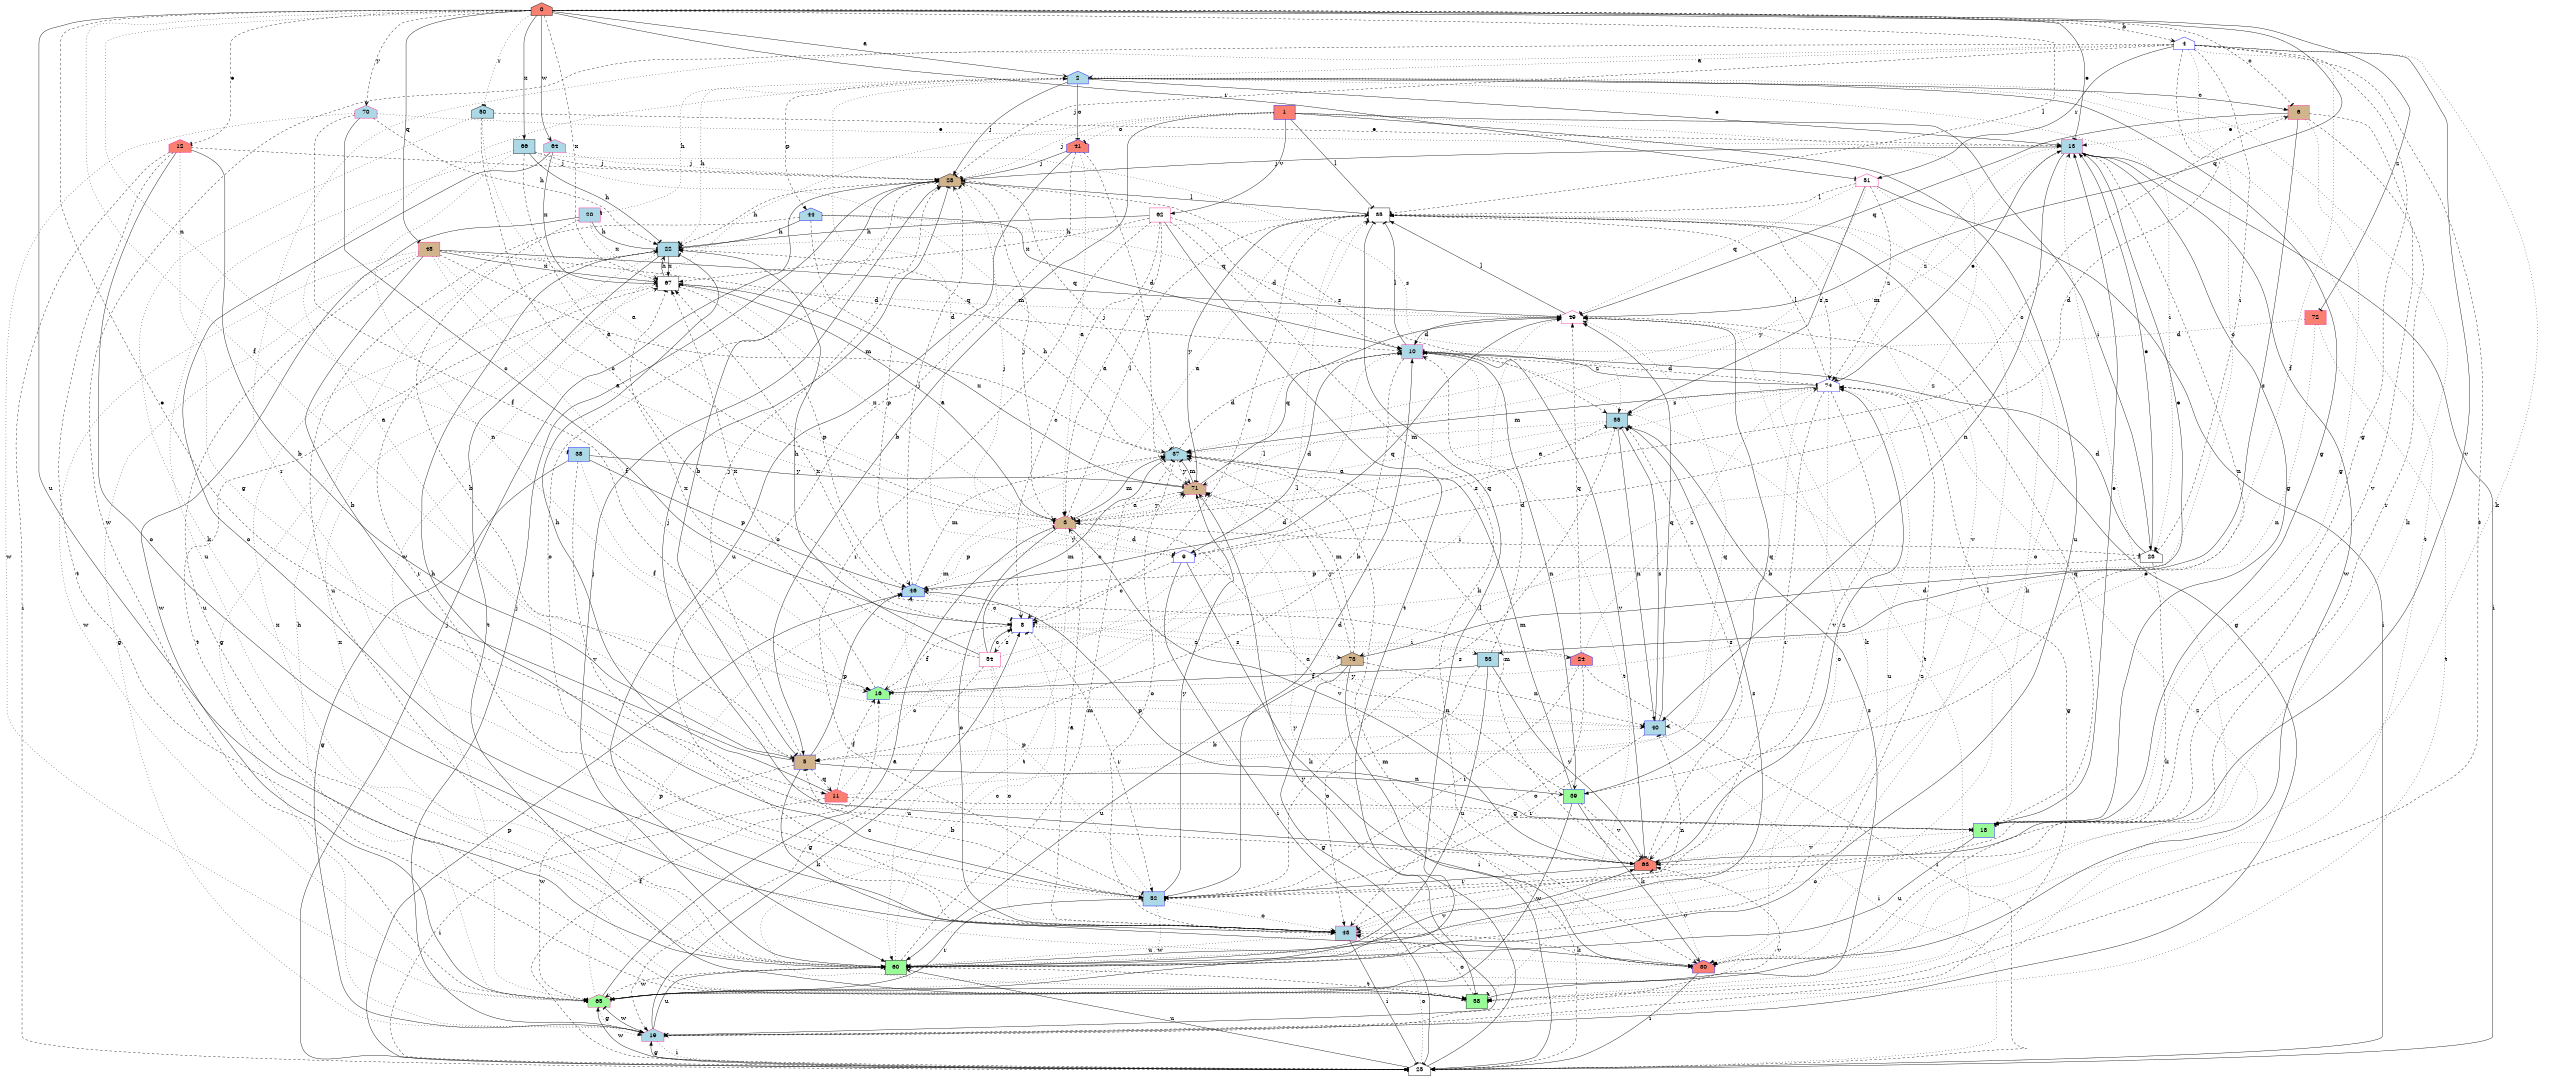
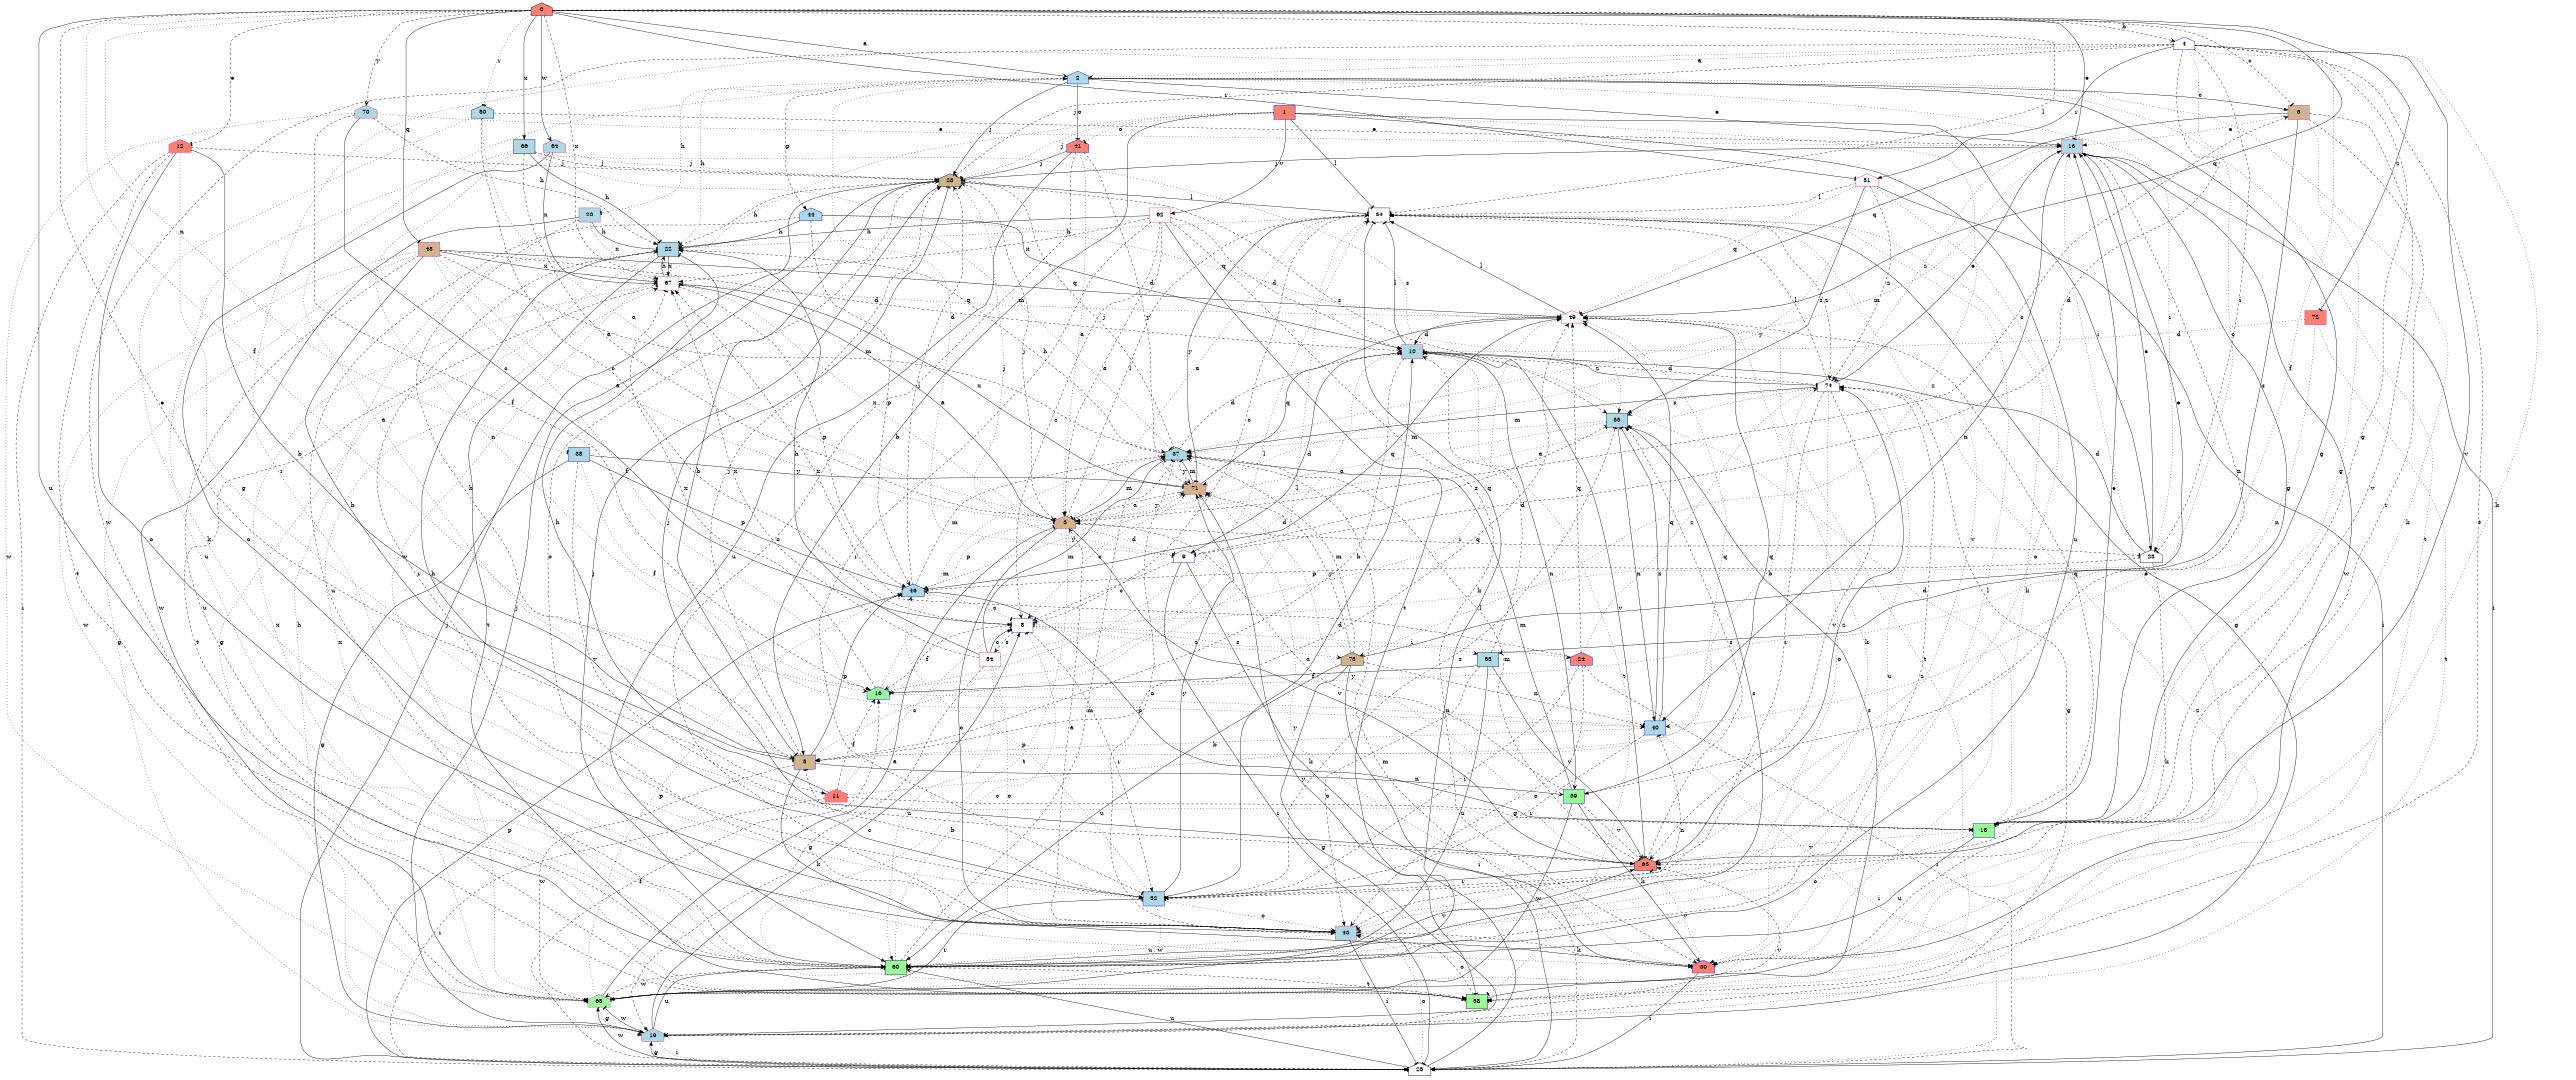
(1379, 215) -> (1379, 215)
(668, 283) -> (668, 283)
(820, 779) -> (1273, 659)
